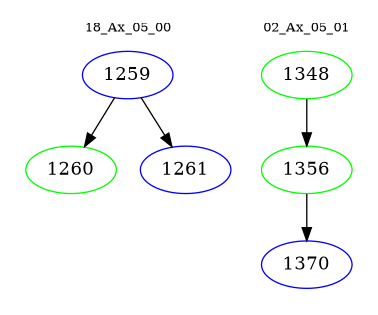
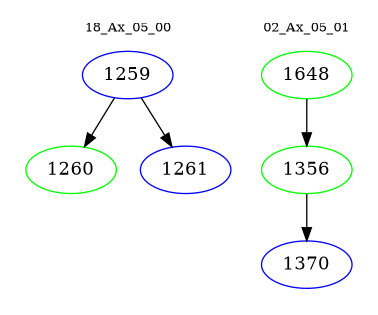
(307, 75) -> (307, 75)
